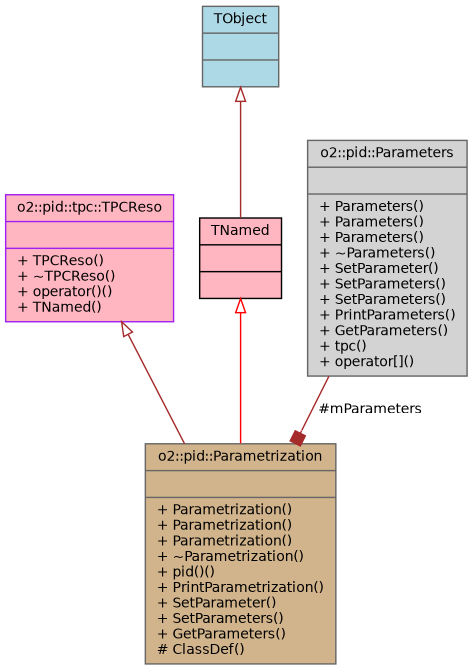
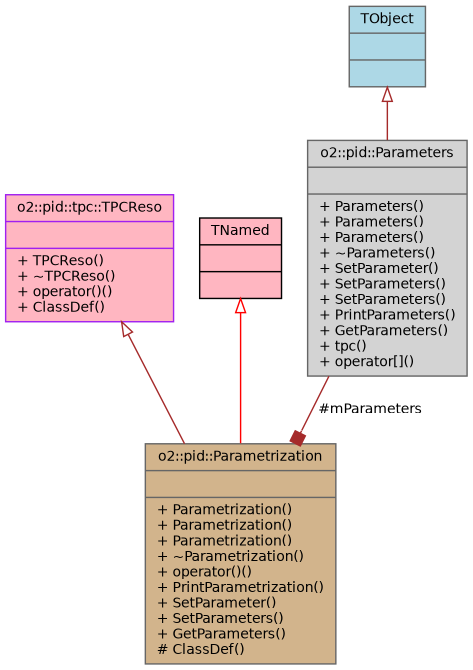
(241, 160) -> (387, 121)
(60, 308) -> (61, 308)
(186, 572) -> (205, 572)
